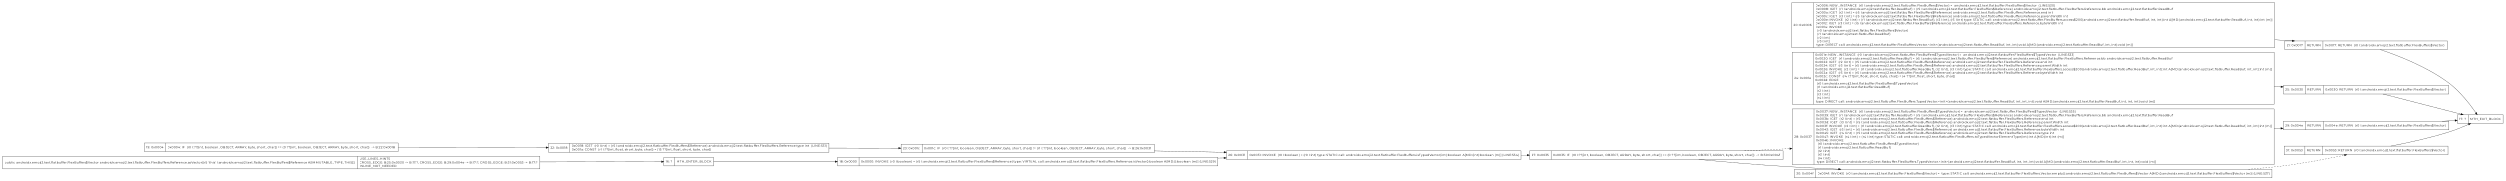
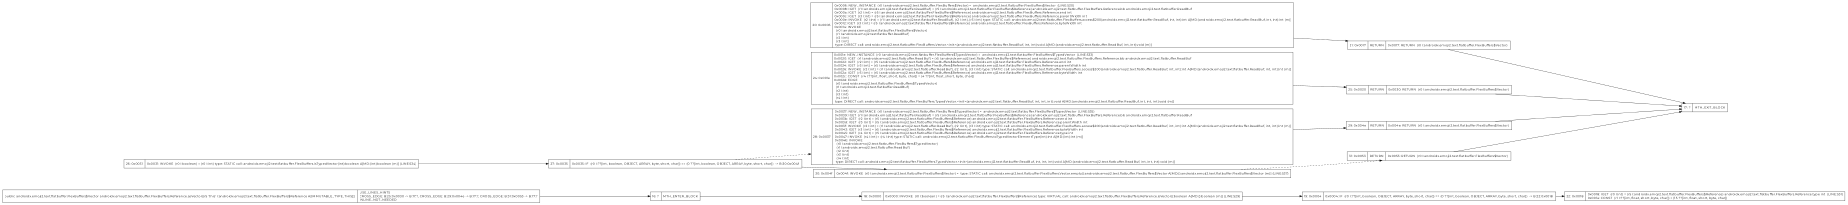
(1028, 148) -> none
(1221, 158) -> (1271, 196)
